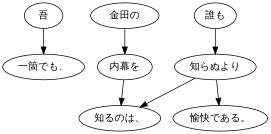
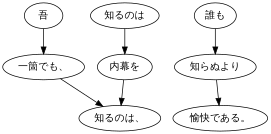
(125, 16) -> (125, 16)
(171, 91) -> (79, 91)
